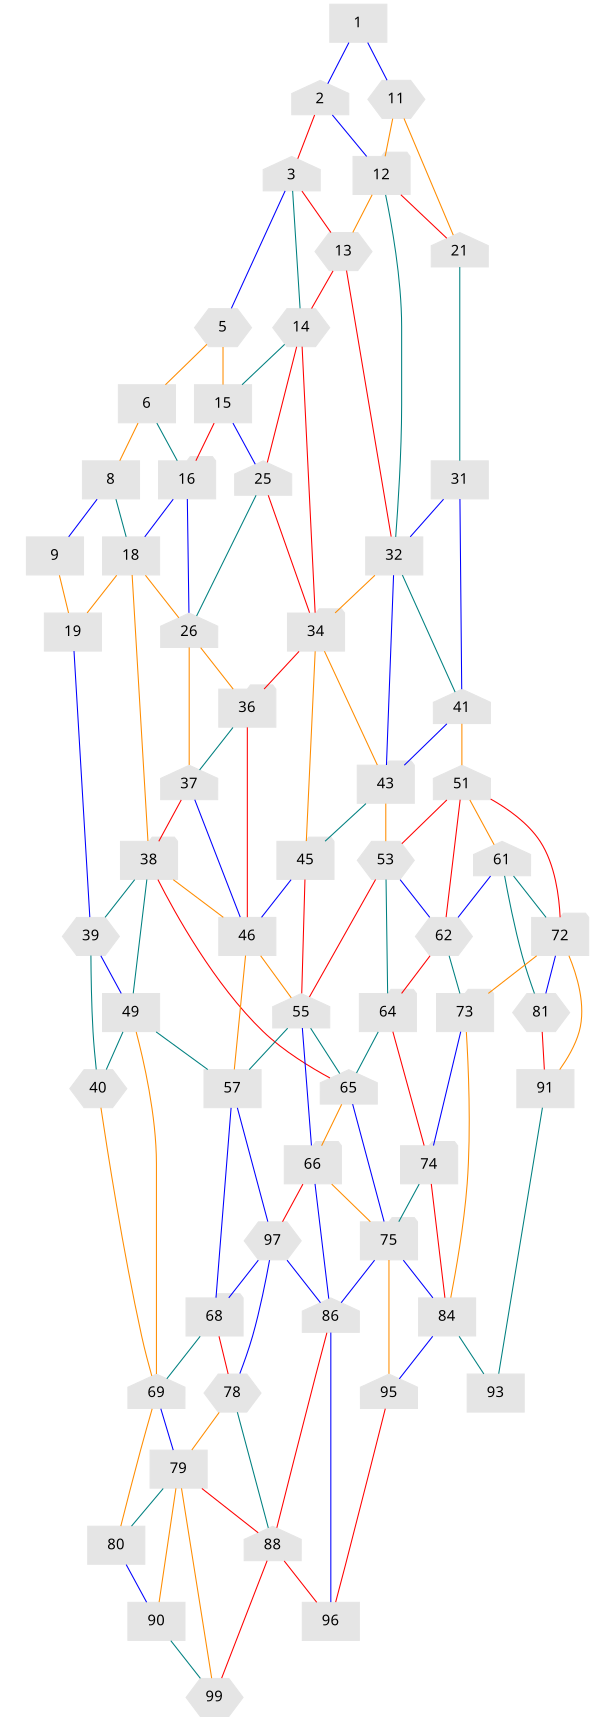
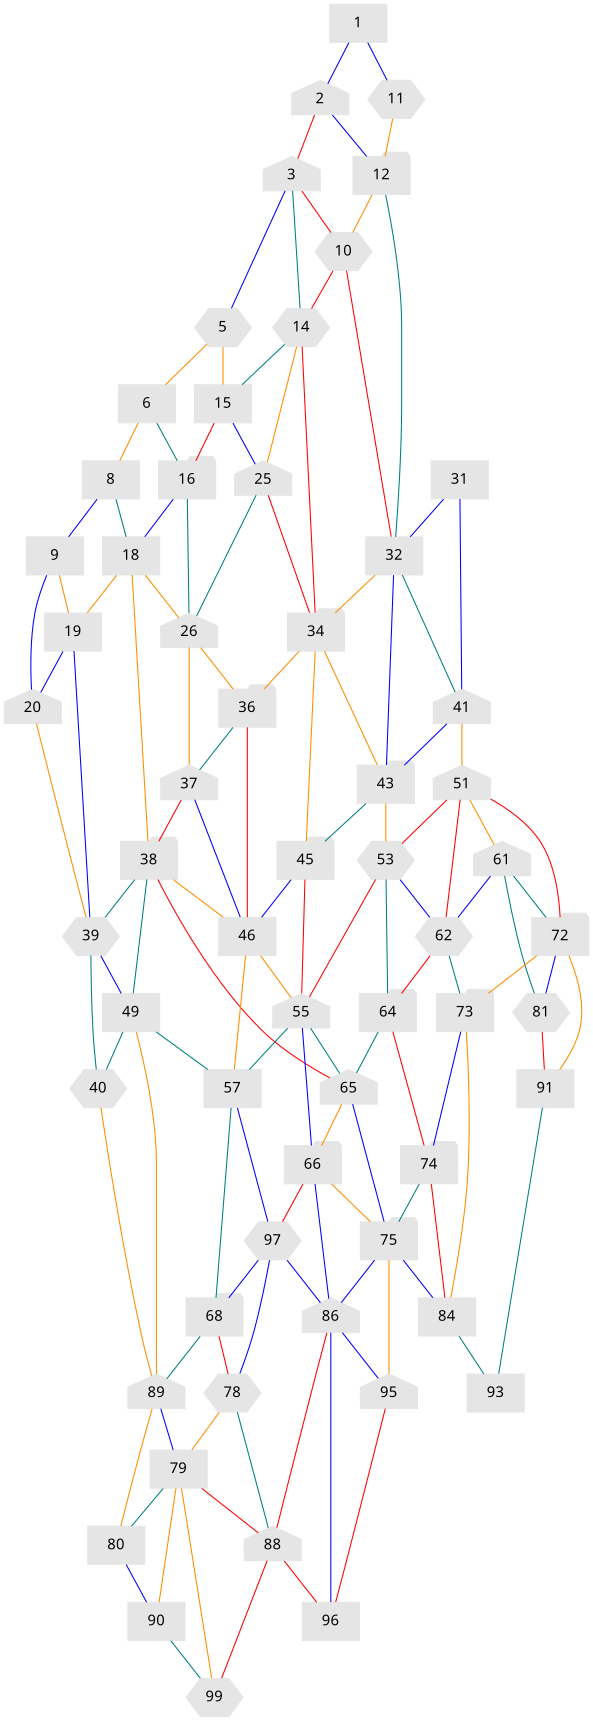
(344, 252) -> (344, 252)
(460, 252) -> none
(282, 405) -> (282, 405)
(188, 556) -> (188, 556)
(282, 670) -> (282, 670)
none -> (33, 708)
(224, 1203) -> (224, 1203)
(416, 1358) -> (360, 1356)
(156, 1393) -> (156, 1393)
